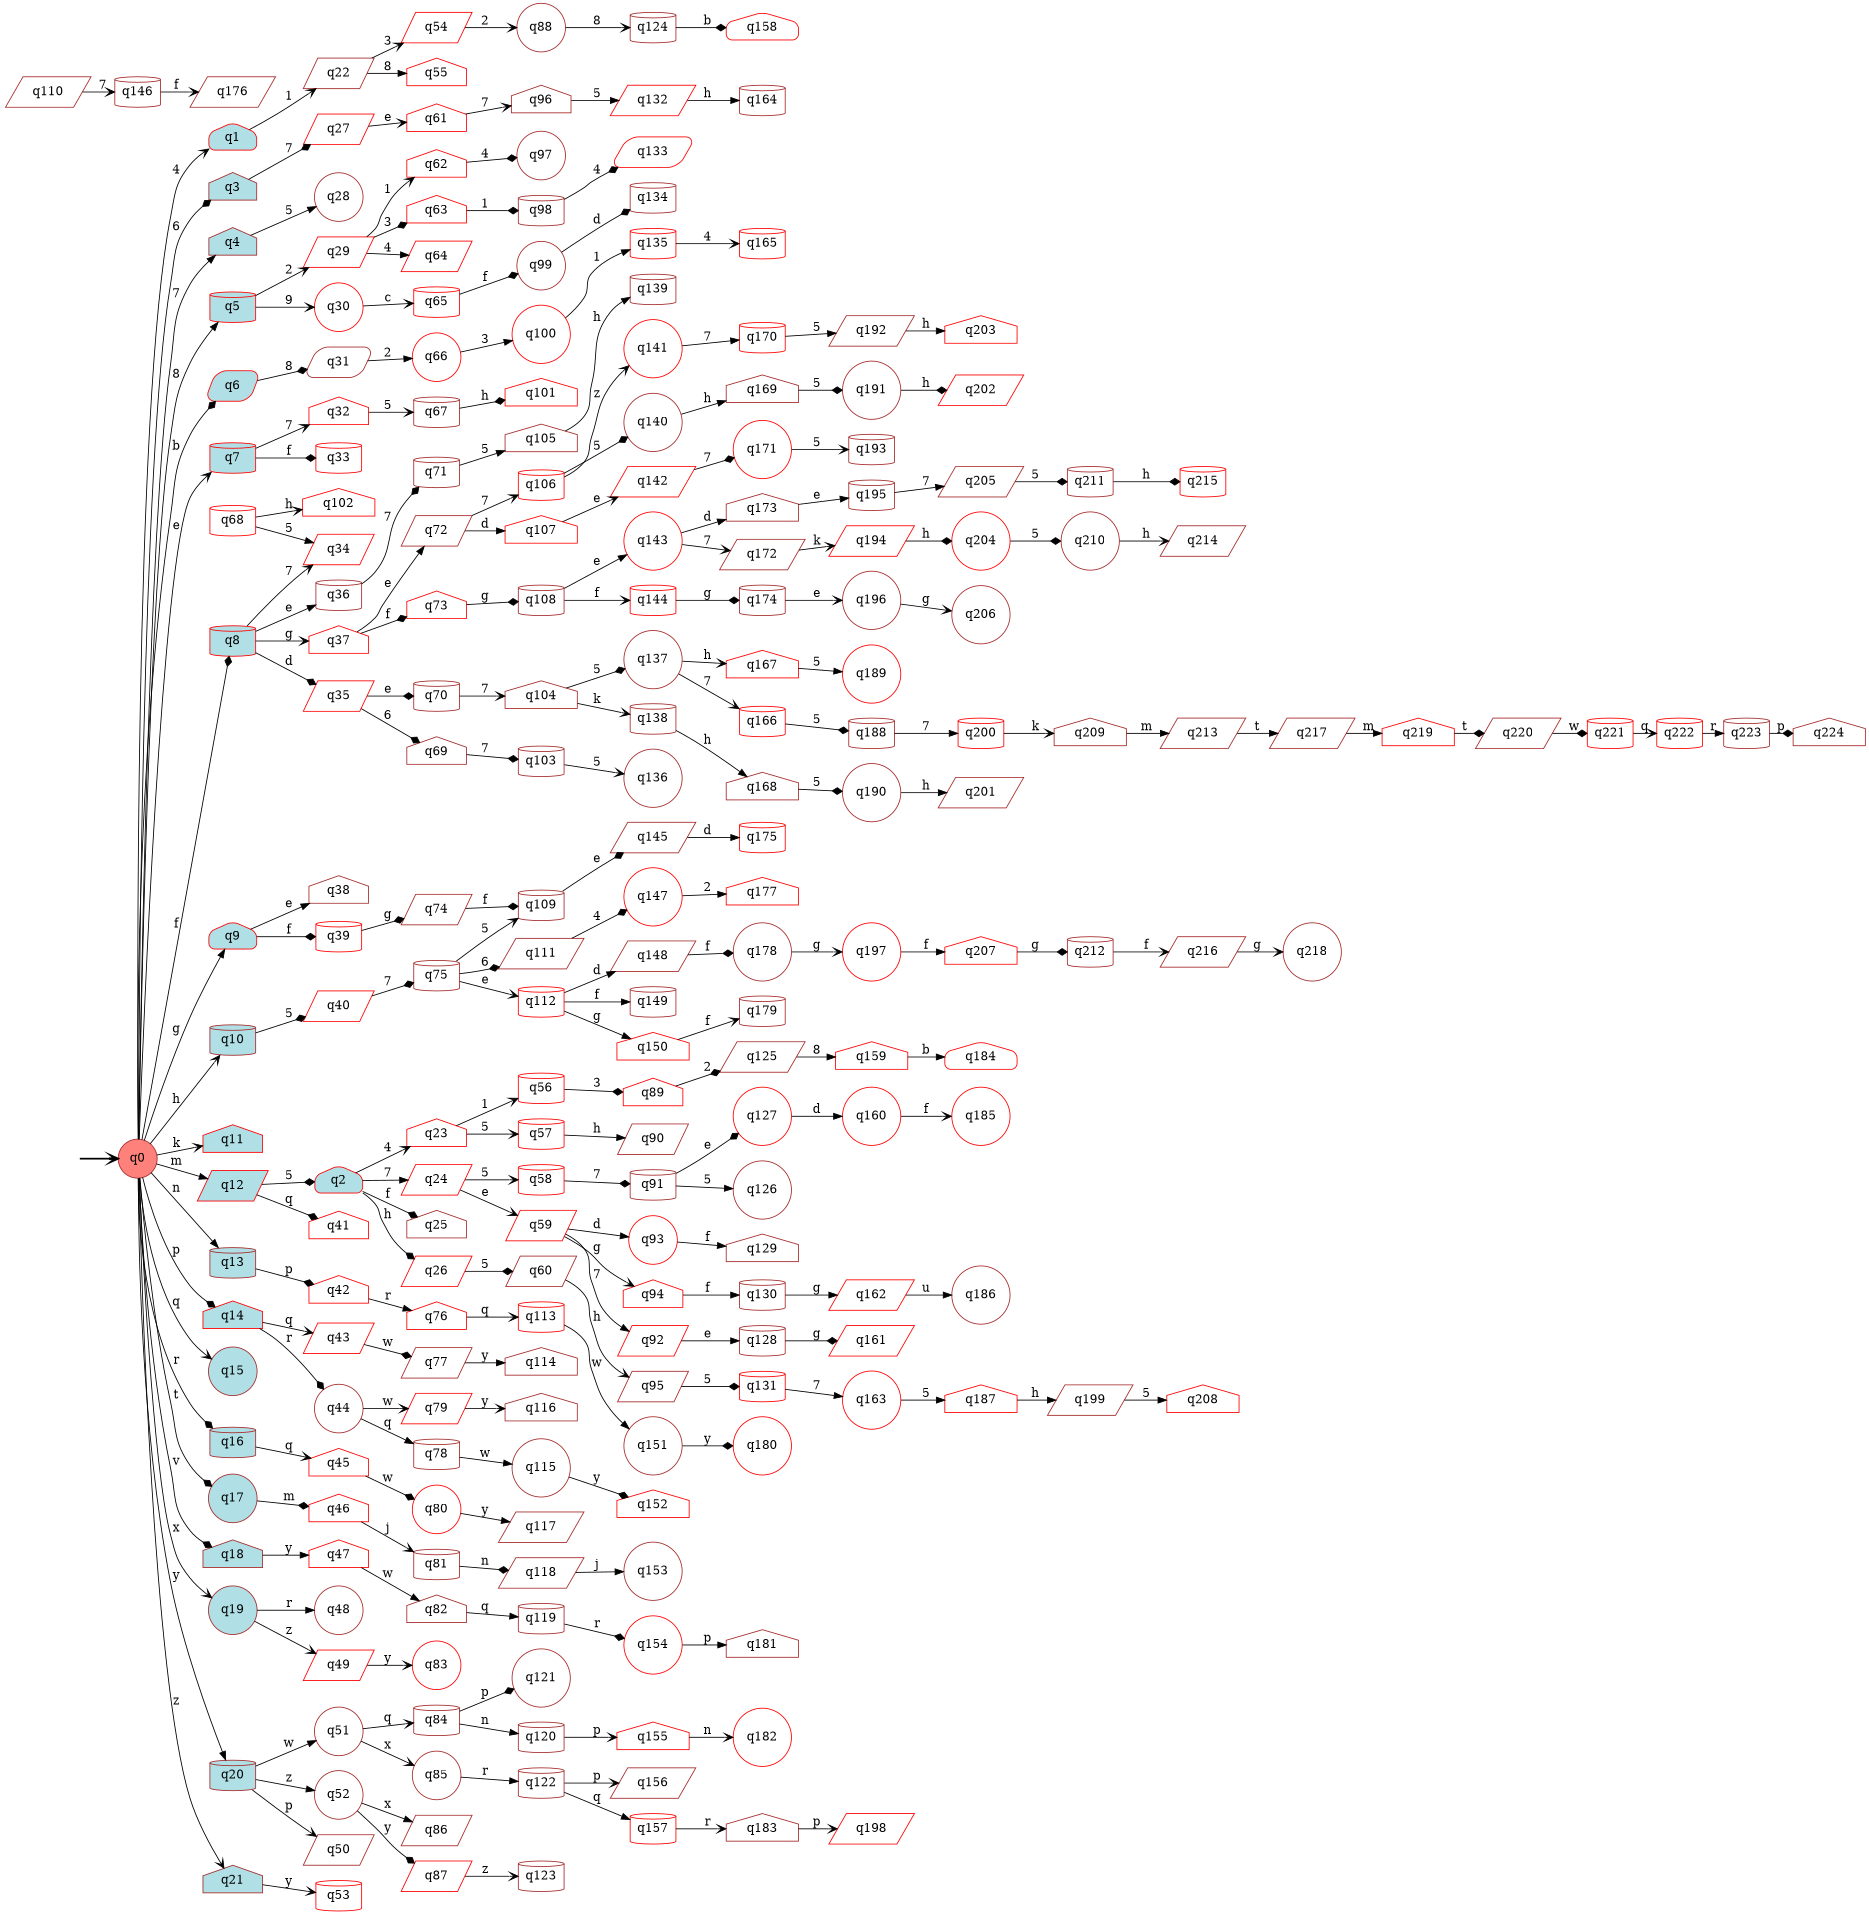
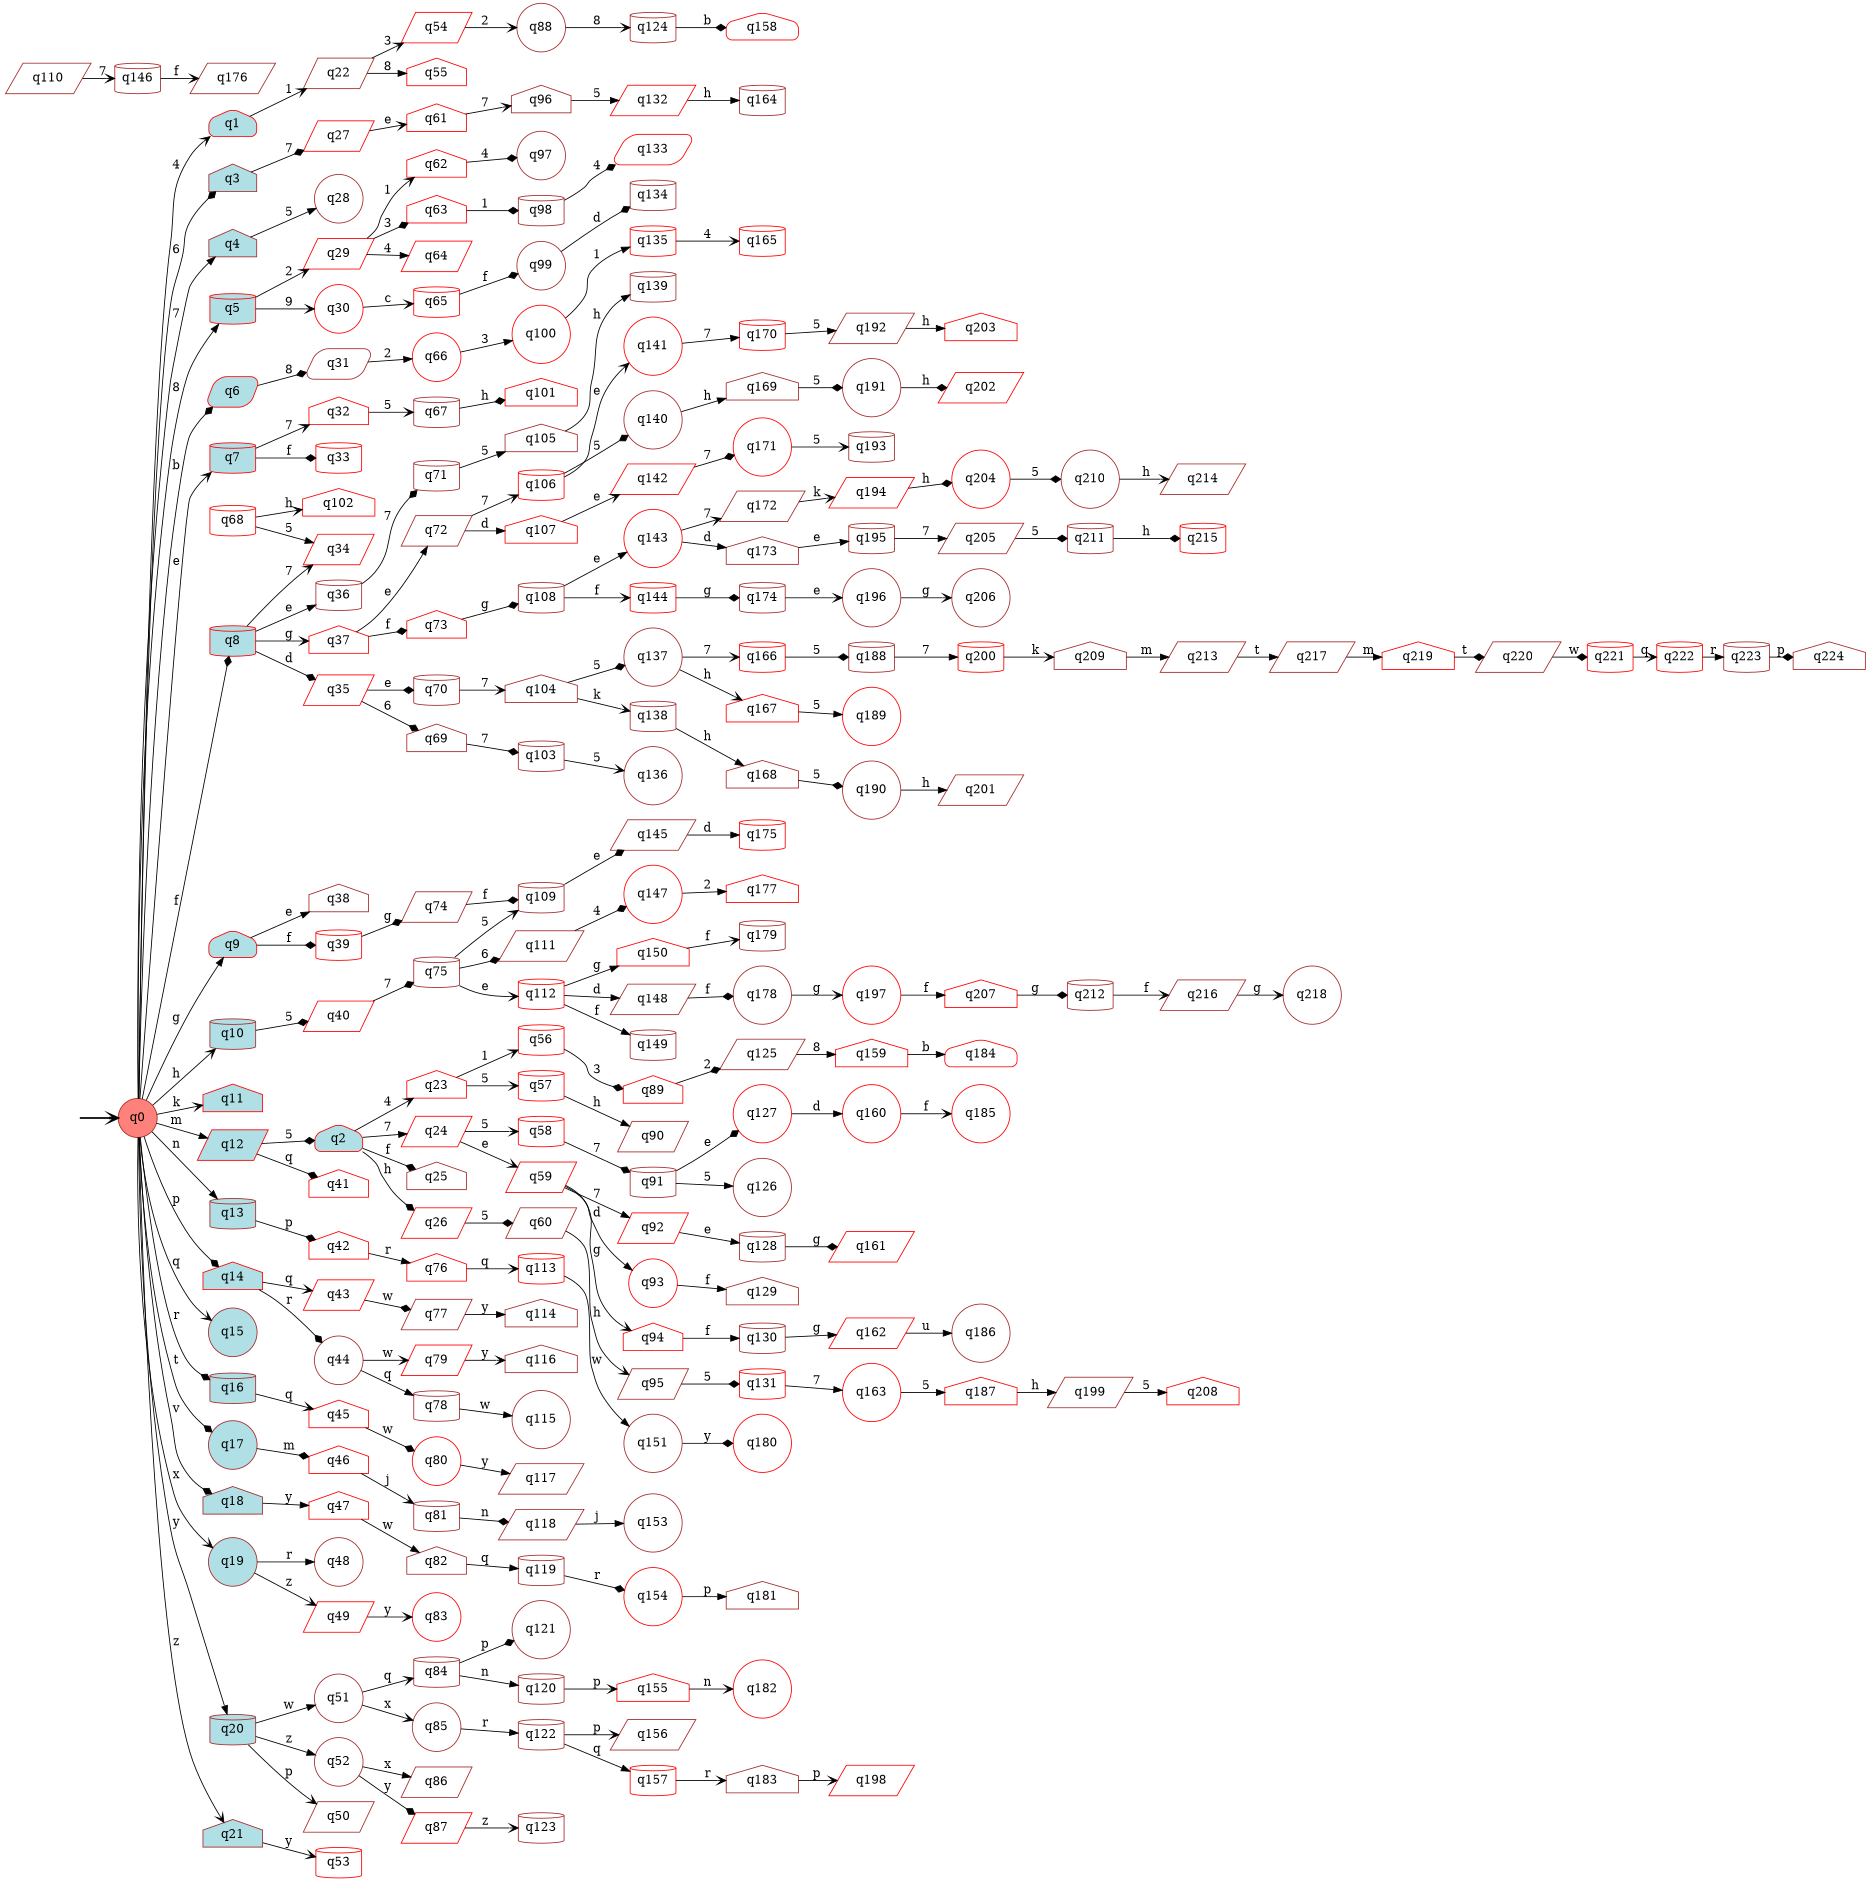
(597, 394) -> (597, 392)
(653, 1505) -> none
